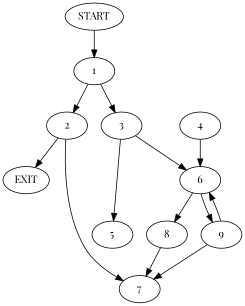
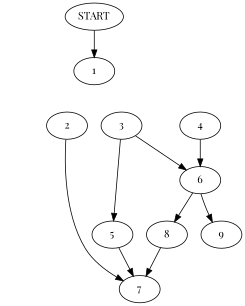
(82, 95) -> none
(106, 95) -> none
(26, 180) -> none
(217, 210) -> none
(184, 260) -> (124, 259)
